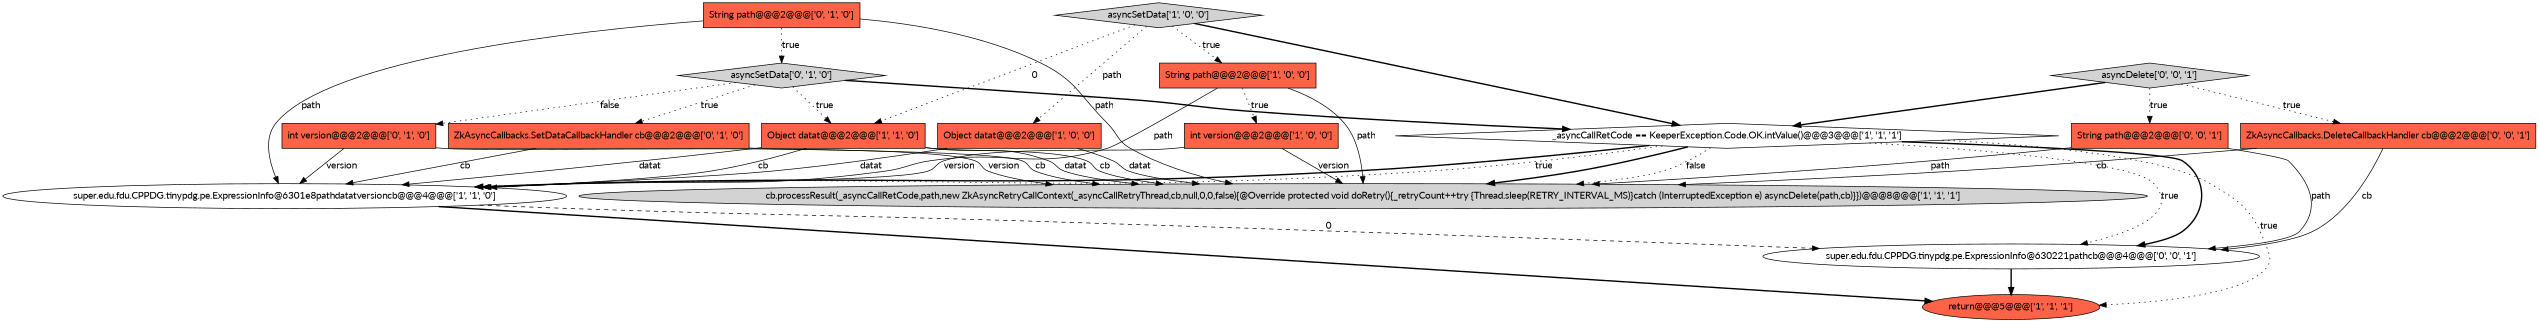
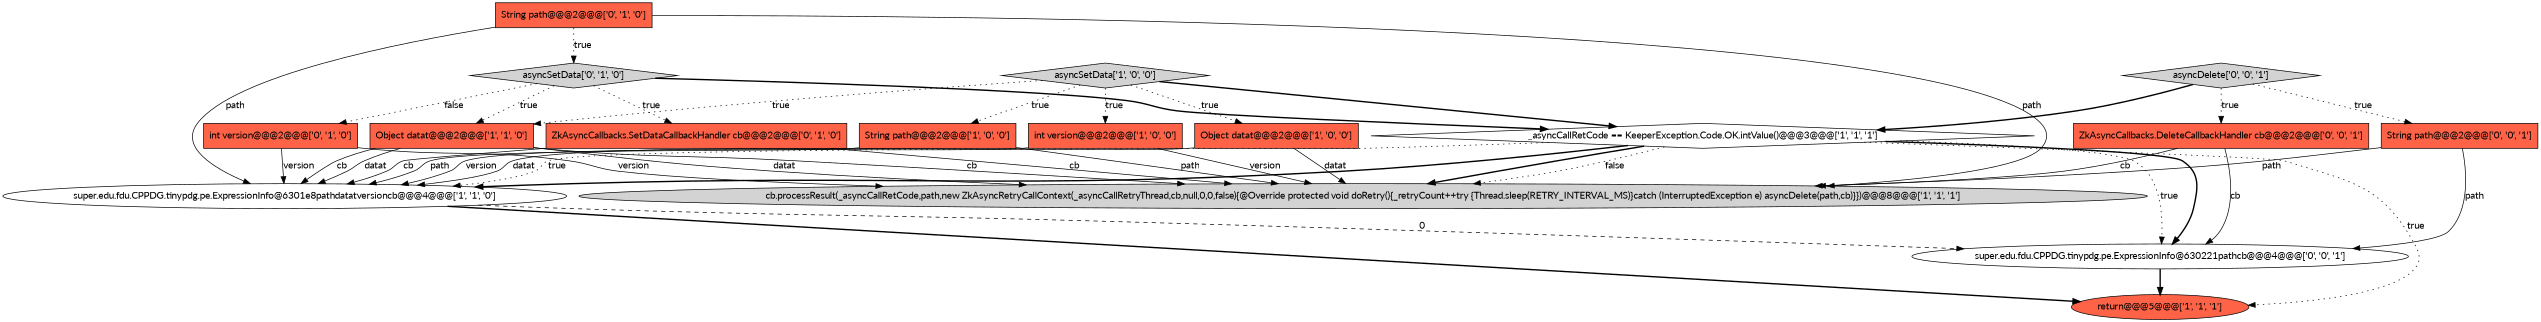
(1035, 76) -> (781, 106)
(1112, 76) -> (1210, 106)
(1248, 102) -> (1105, 103)
